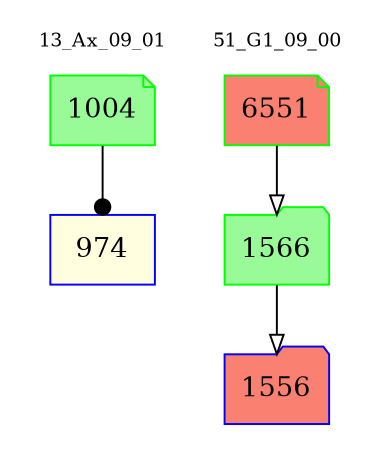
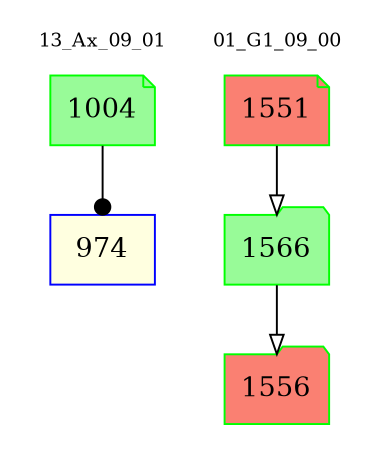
(278, 42) -> (278, 42)
(277, 110) -> (277, 110)
(277, 389) -> (277, 389)
